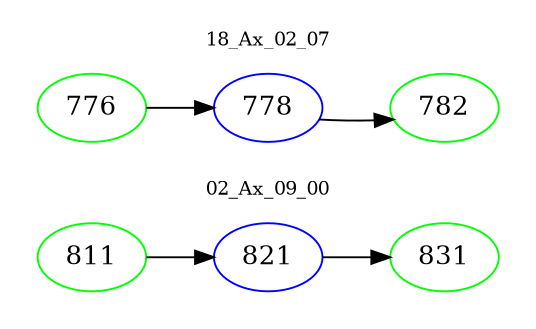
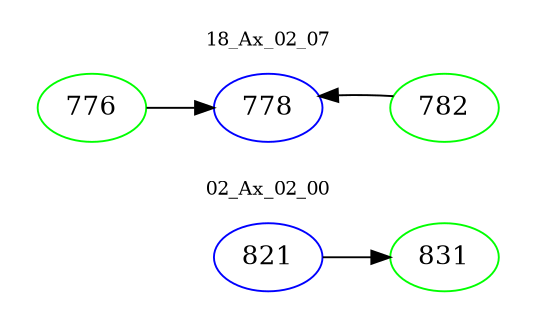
(347, 121) -> (366, 95)
(268, 190) -> (268, 190)
(92, 257) -> none
